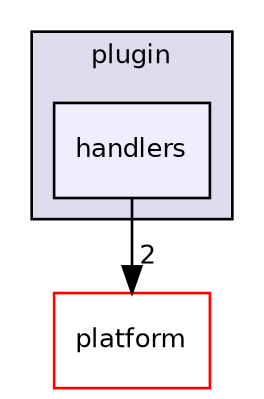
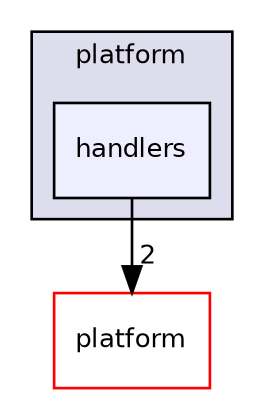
(132, 57) -> (132, 57)
